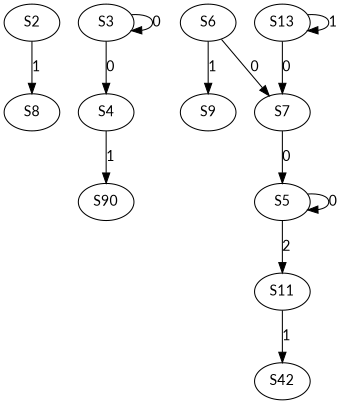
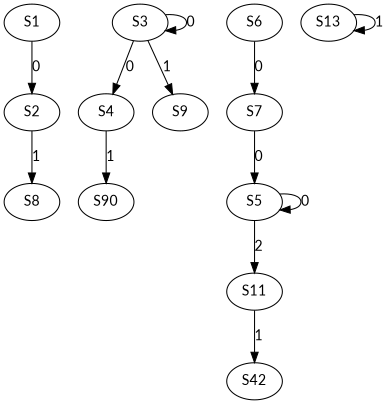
none -> (32, 23)
(208, 62) -> (158, 63)
(282, 62) -> none
